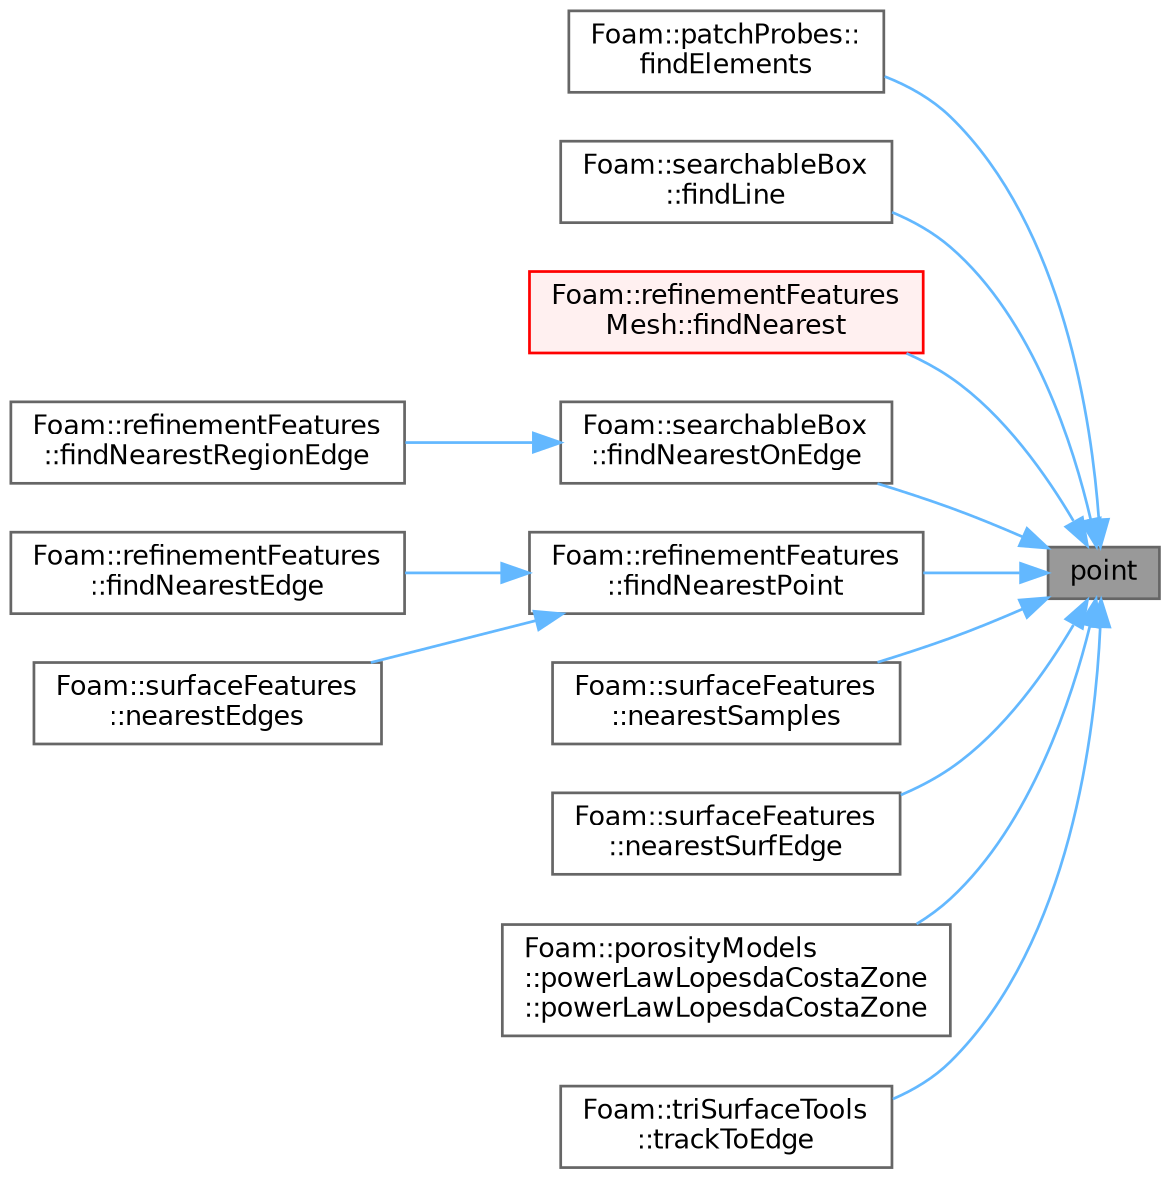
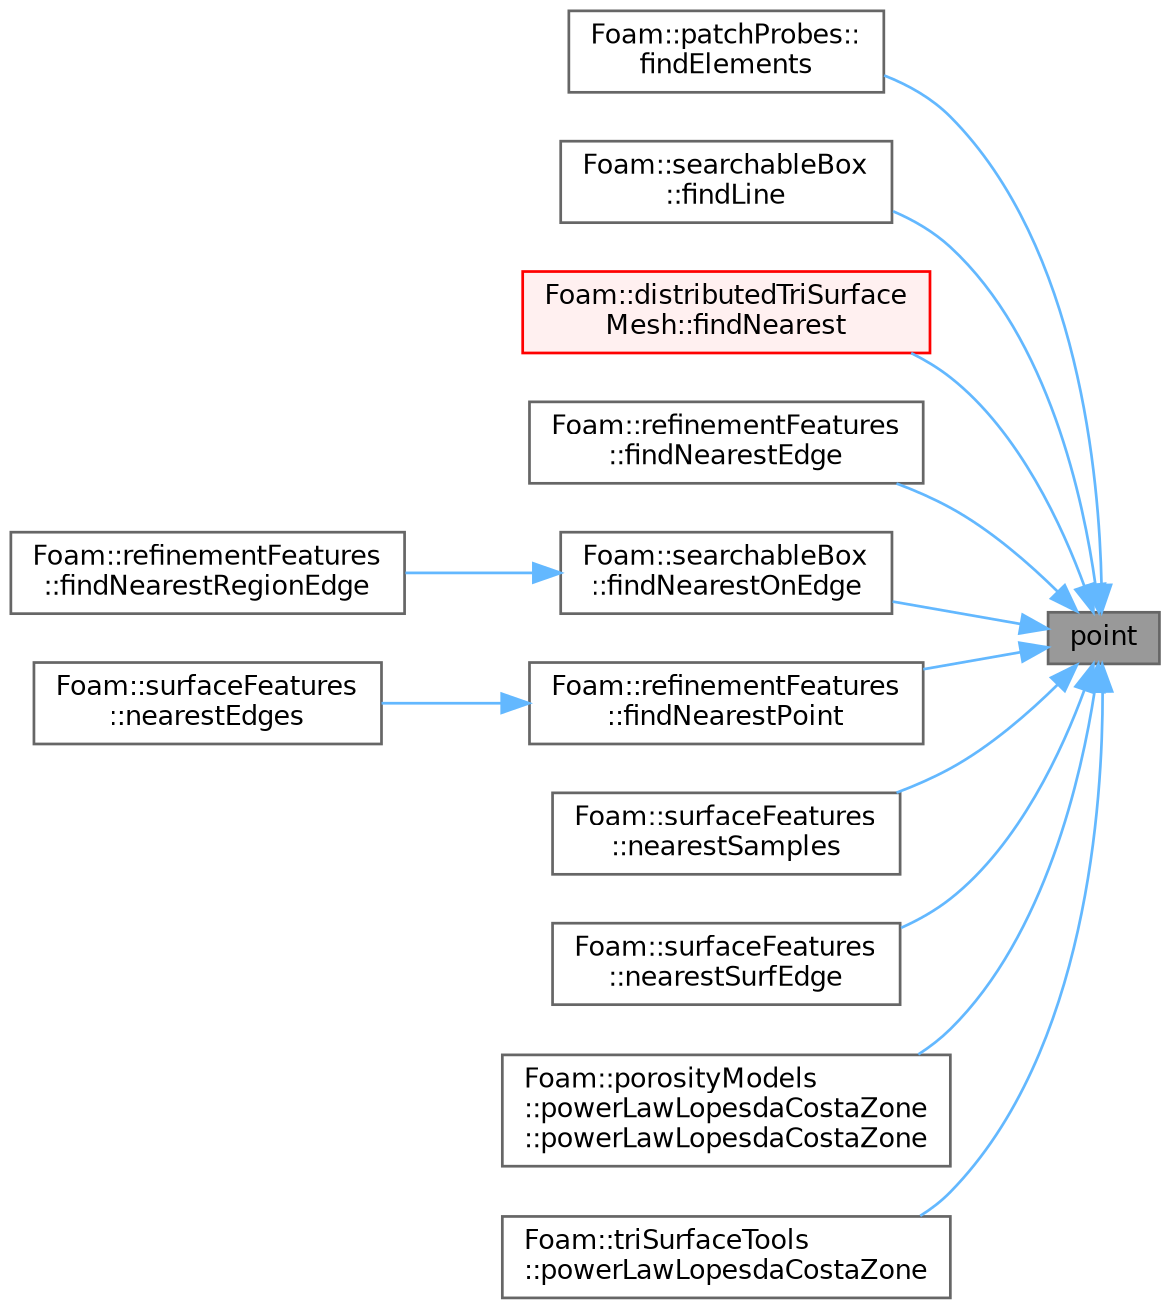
(726, 312) -> (726, 312)
(453, 573) -> (983, 528)
(726, 1127) -> (726, 1257)
